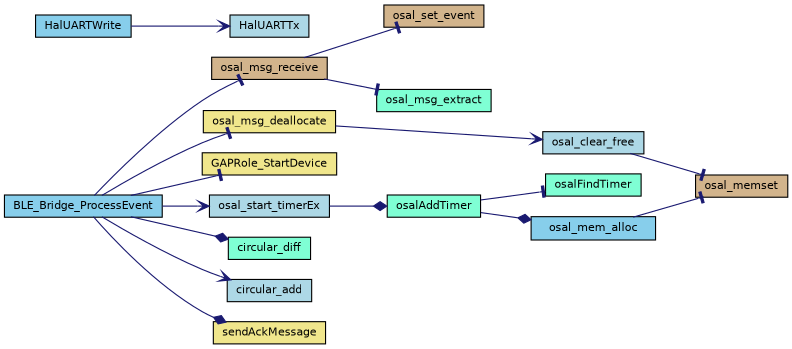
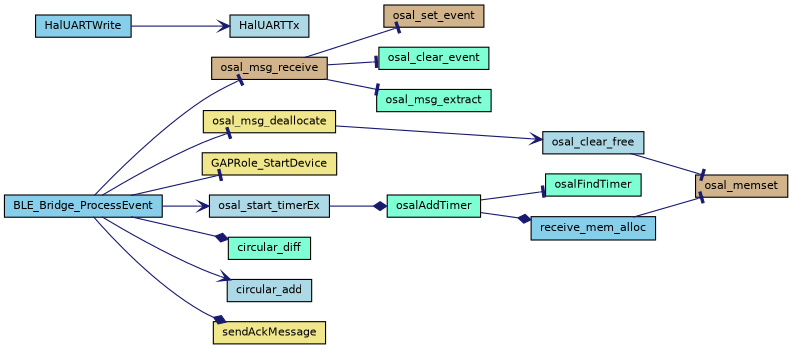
none -> (434, 58)
(593, 228) -> (593, 228)
